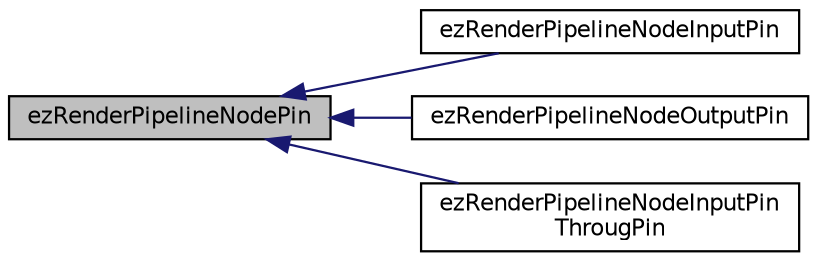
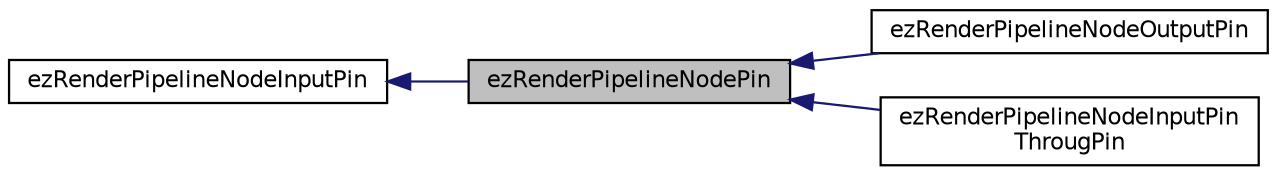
(402, 72) -> (439, 82)
